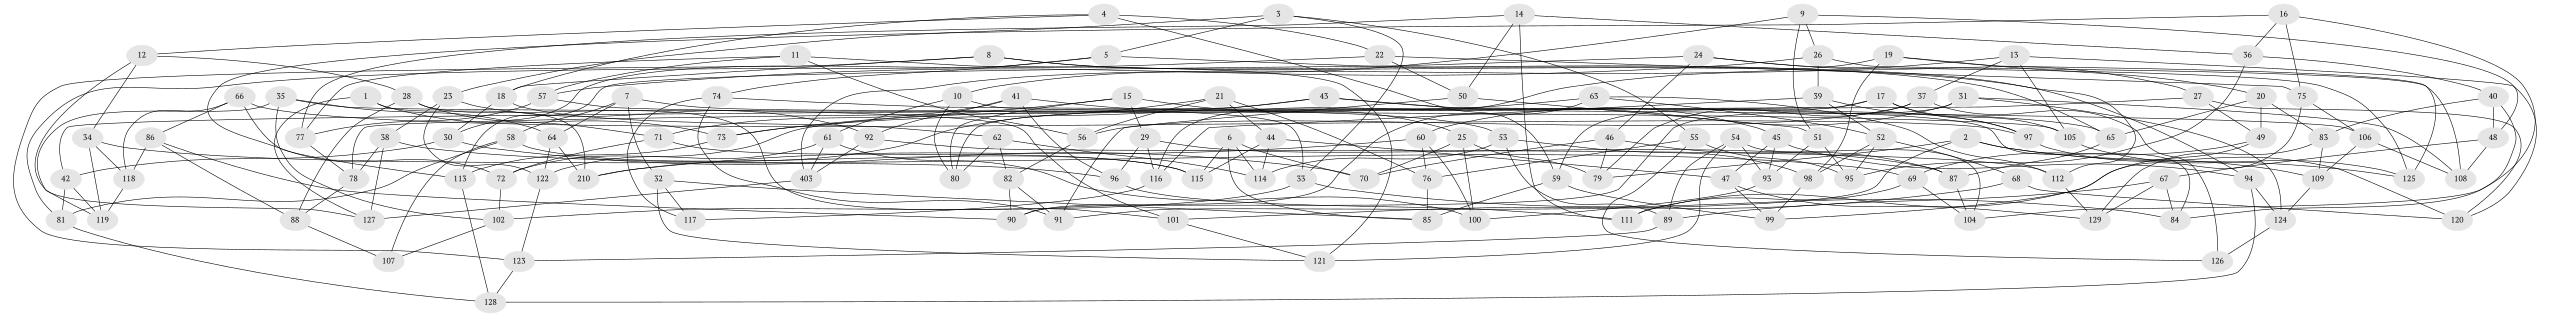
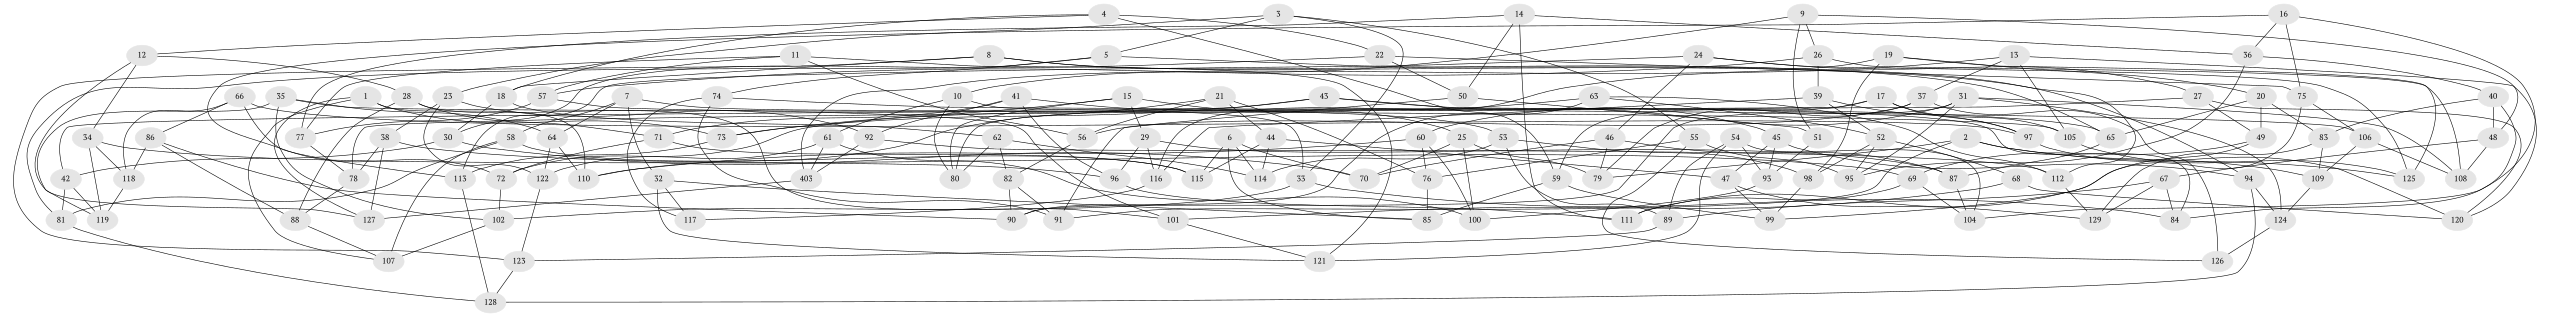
(1834, 159) -> (1913, 140)
(584, 179) -> (584, 179)
none -> (251, 189)
